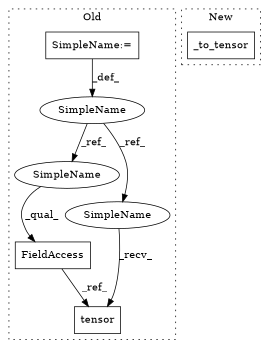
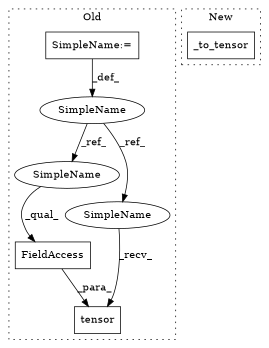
(95, 288) -> (95, 288)
